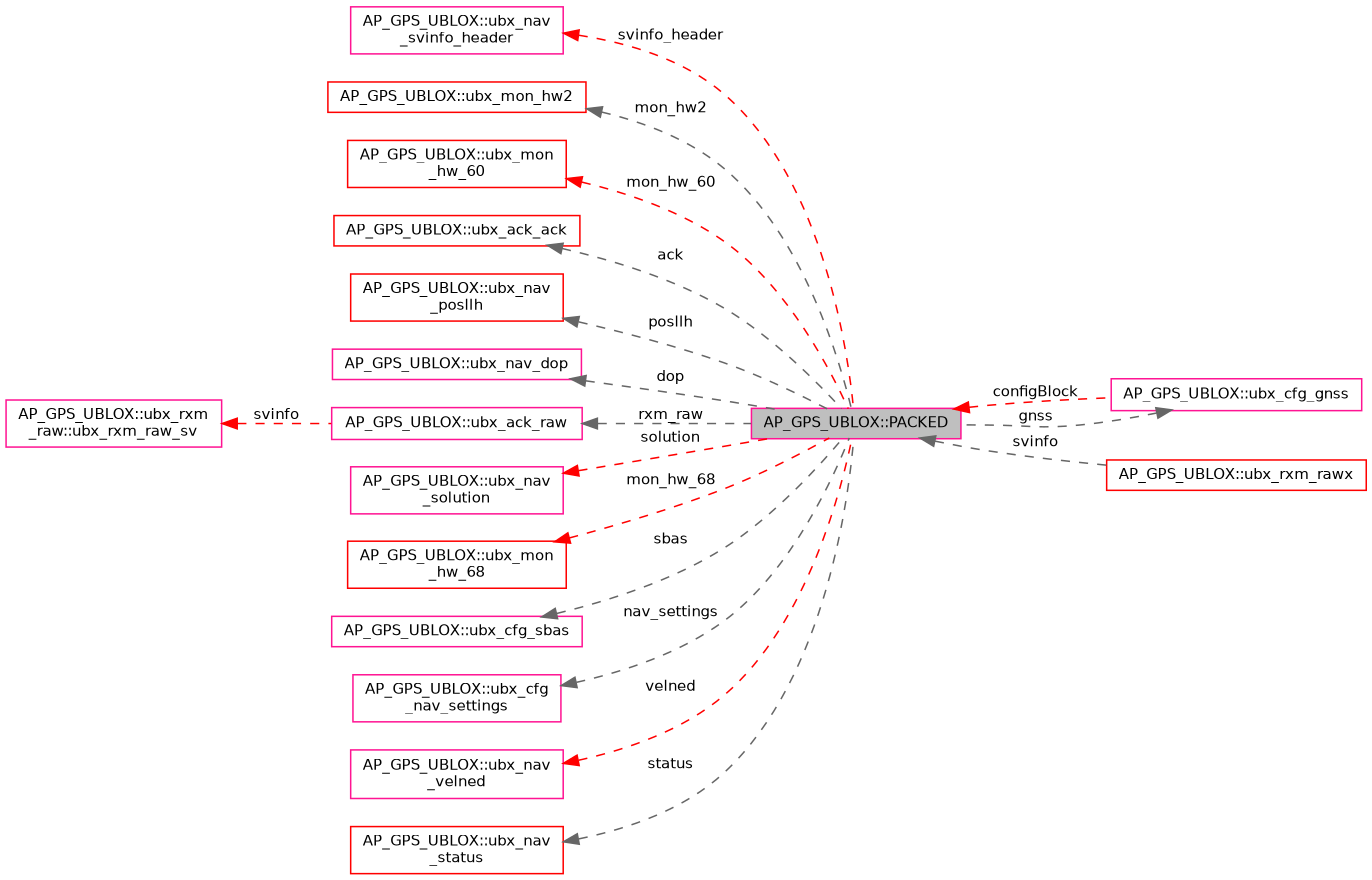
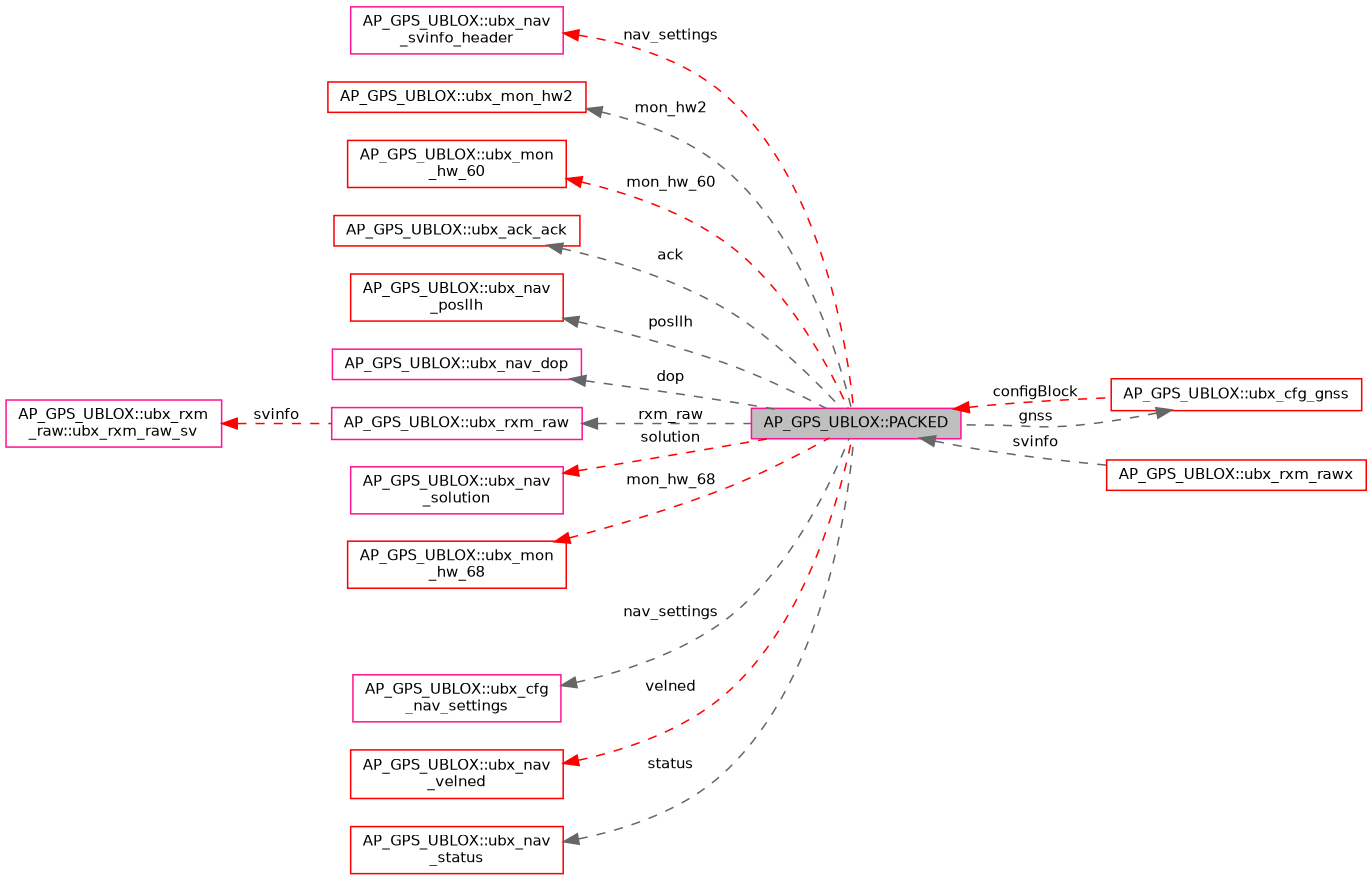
(669, 36) -> (669, 36)
(1236, 395) -> (1236, 395)
(457, 424) -> (457, 424)
(457, 632) -> none
(457, 774) -> (457, 774)
